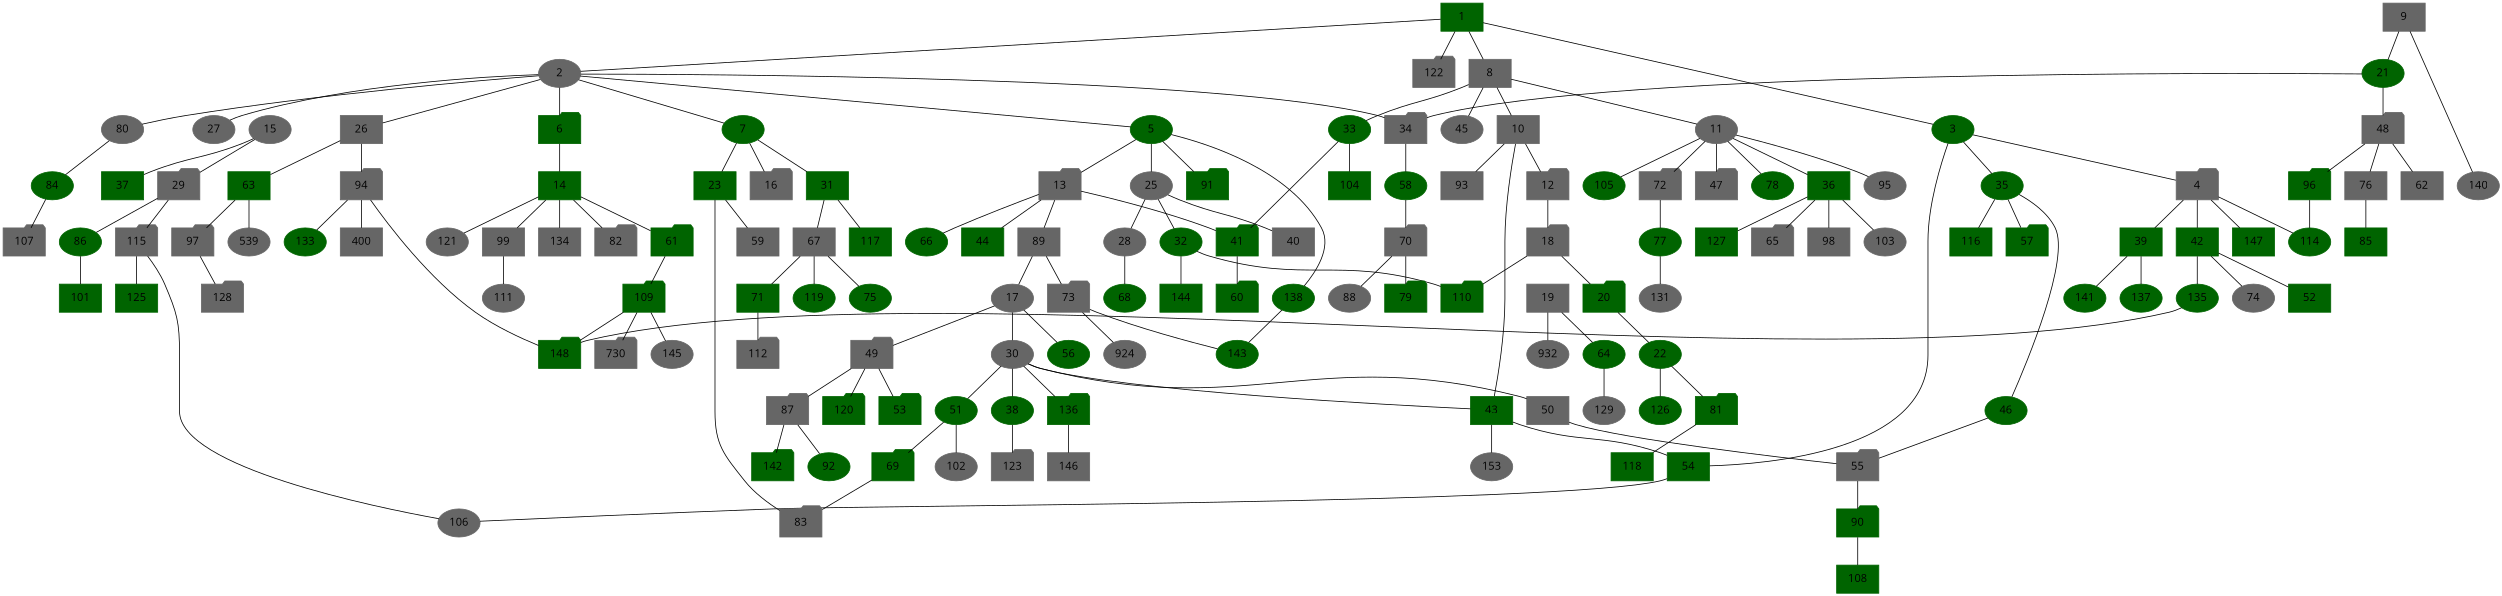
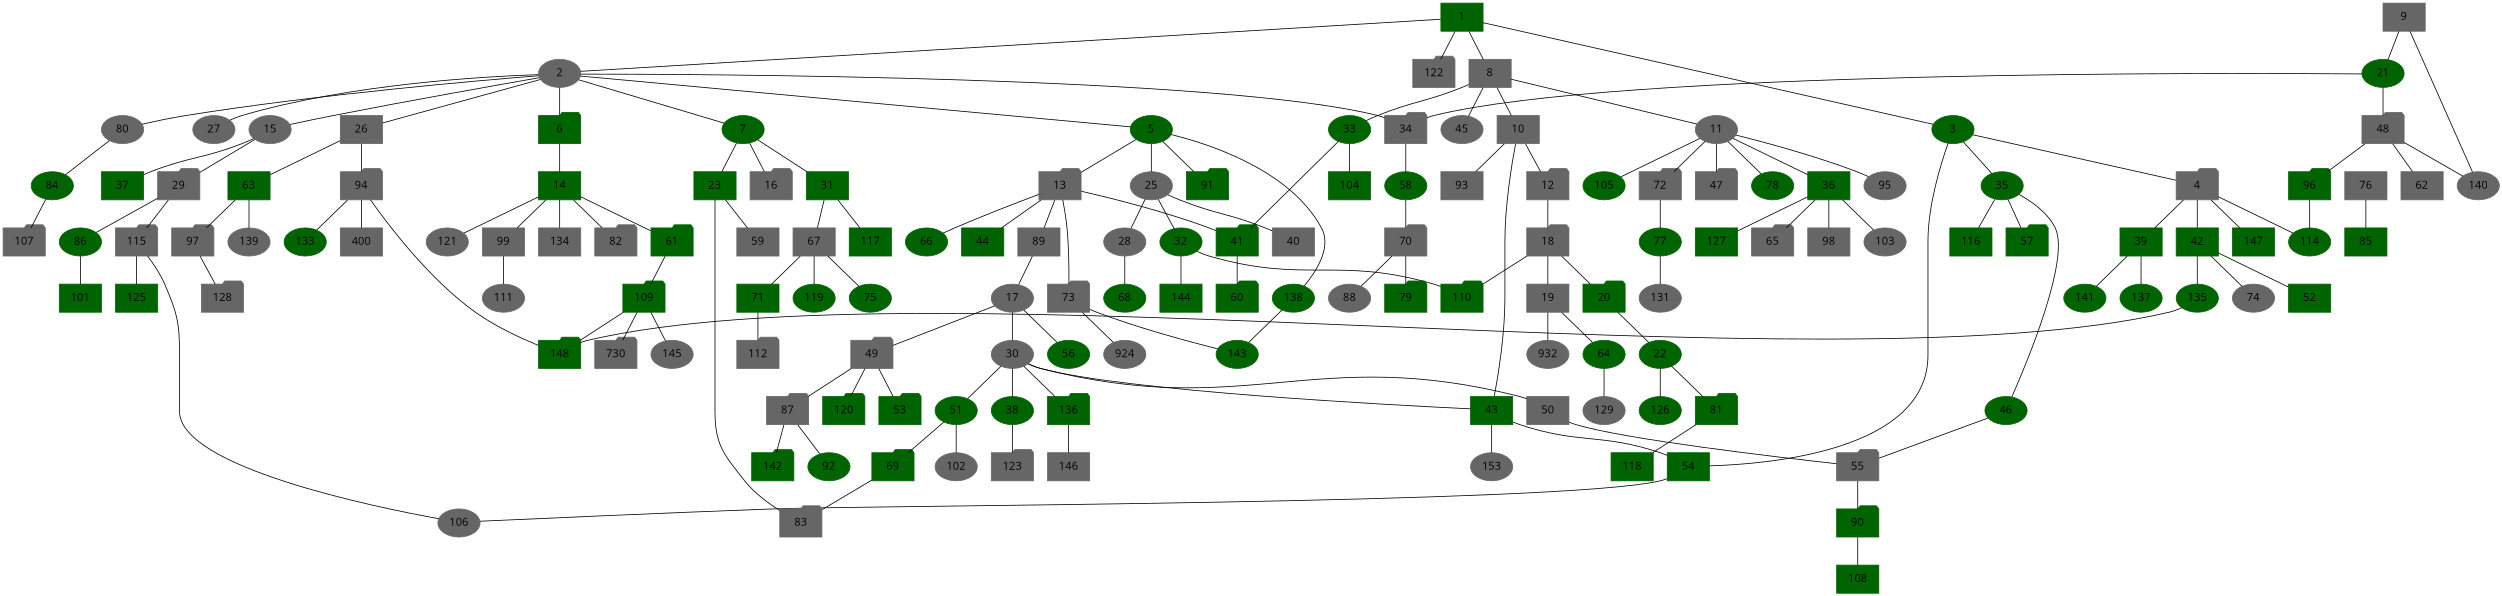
none -> (414, 100)
(2374, 158) -> (2433, 159)
(249, 242) -> (249, 242)
(1054, 270) -> (1068, 242)
none -> (1548, 270)
